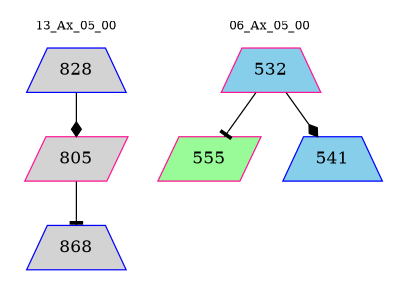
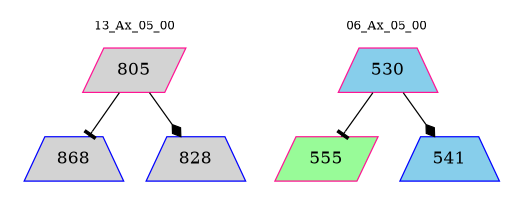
(271, 70) -> (388, 70)
(76, 107) -> (161, 109)
